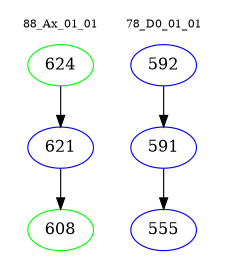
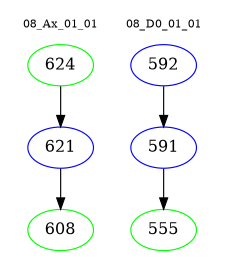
(61, 25) -> (61, 25)
(164, 25) -> (164, 25)
(164, 230) -> (164, 230)
